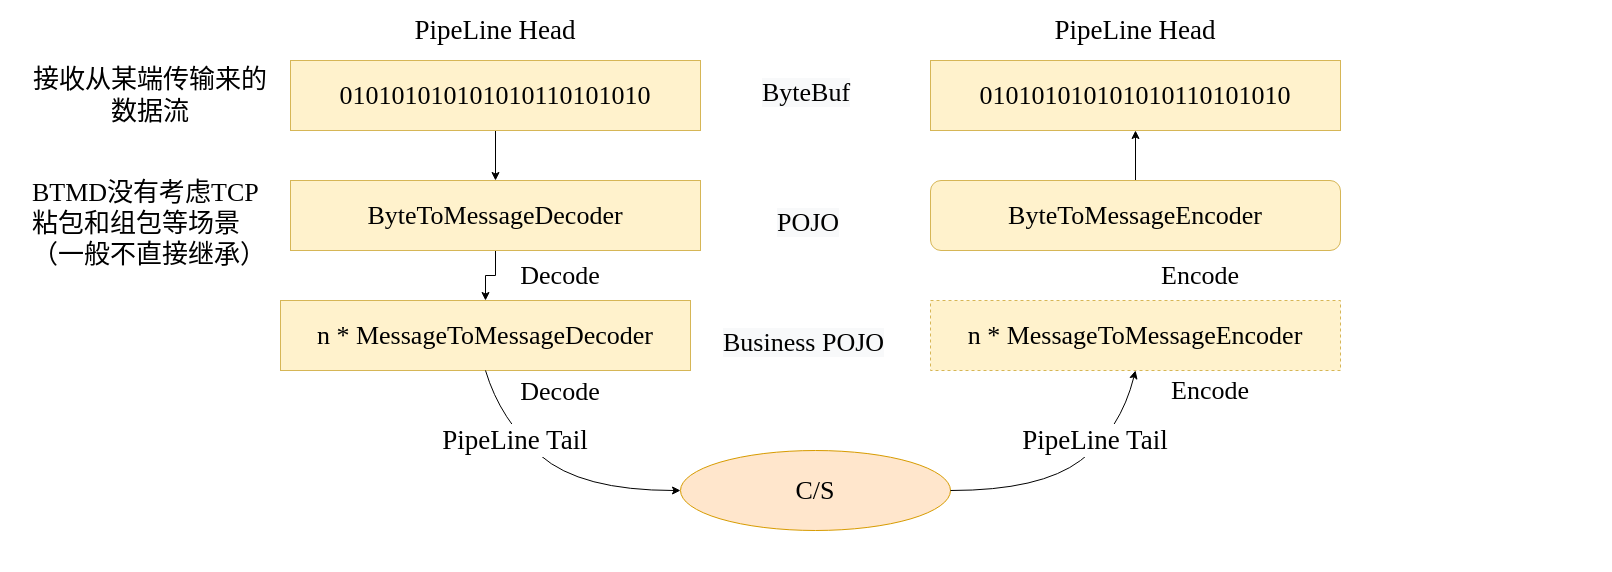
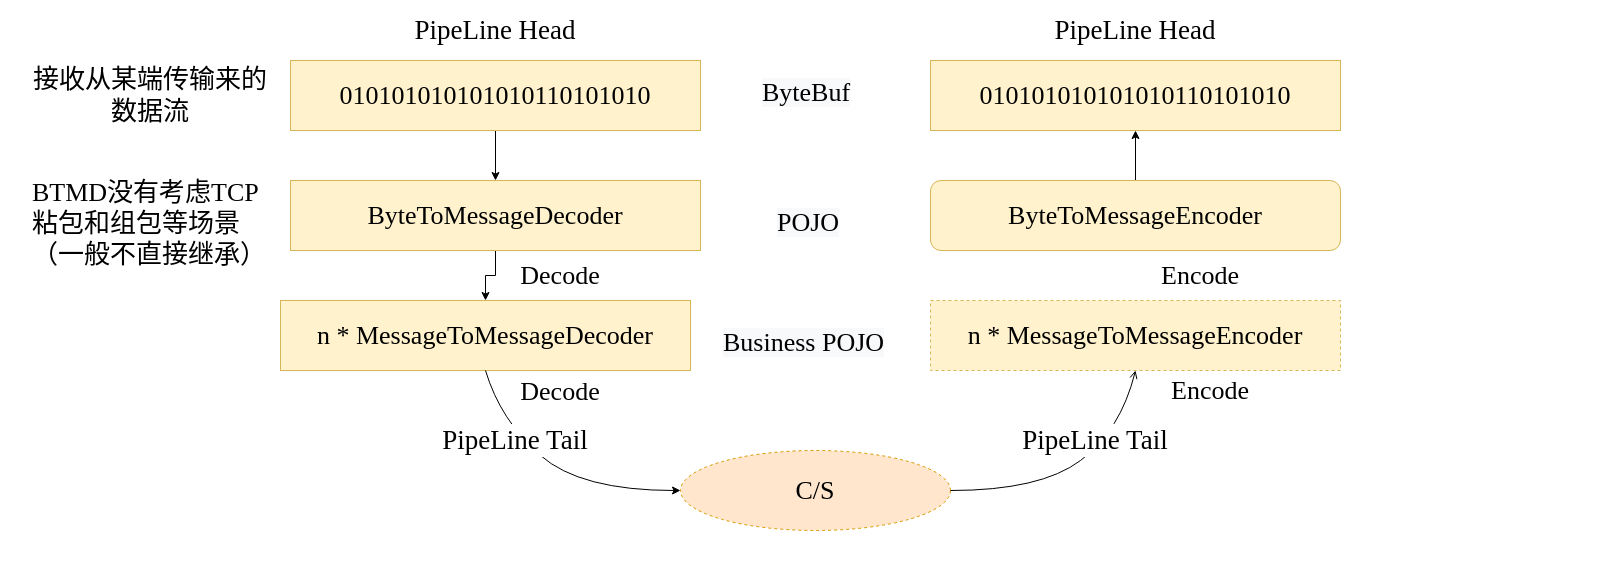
(1133, 379) -> (1134, 377)
(816, 491) -> (816, 491)
